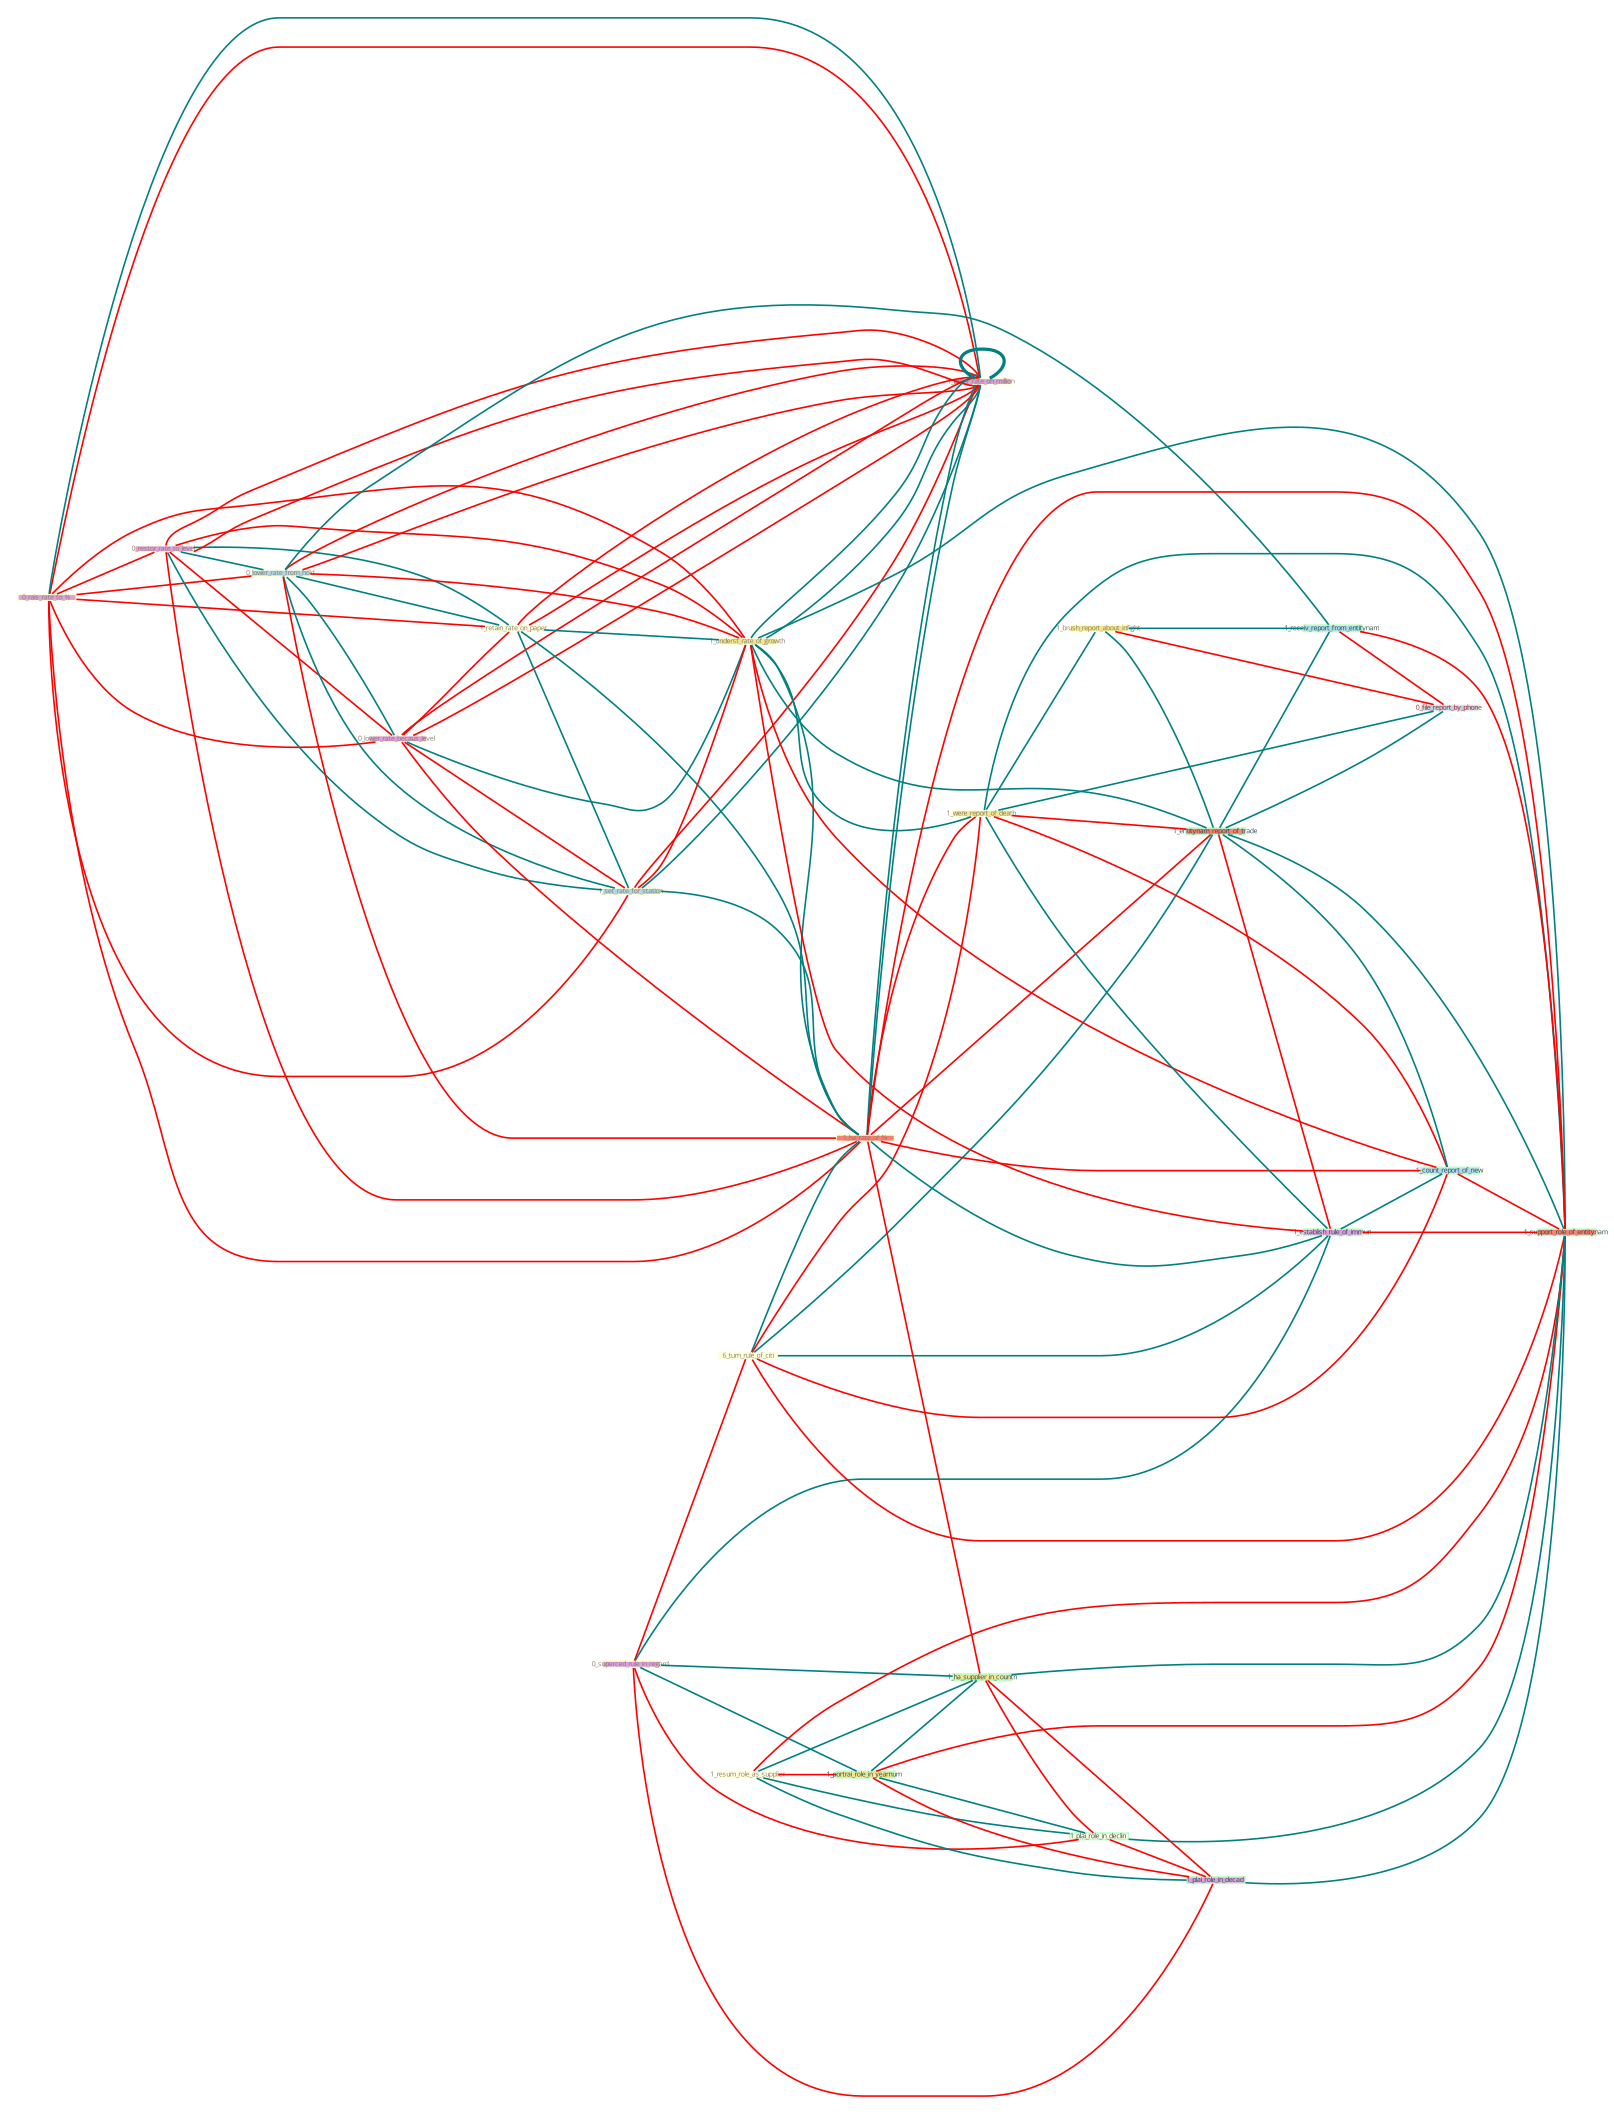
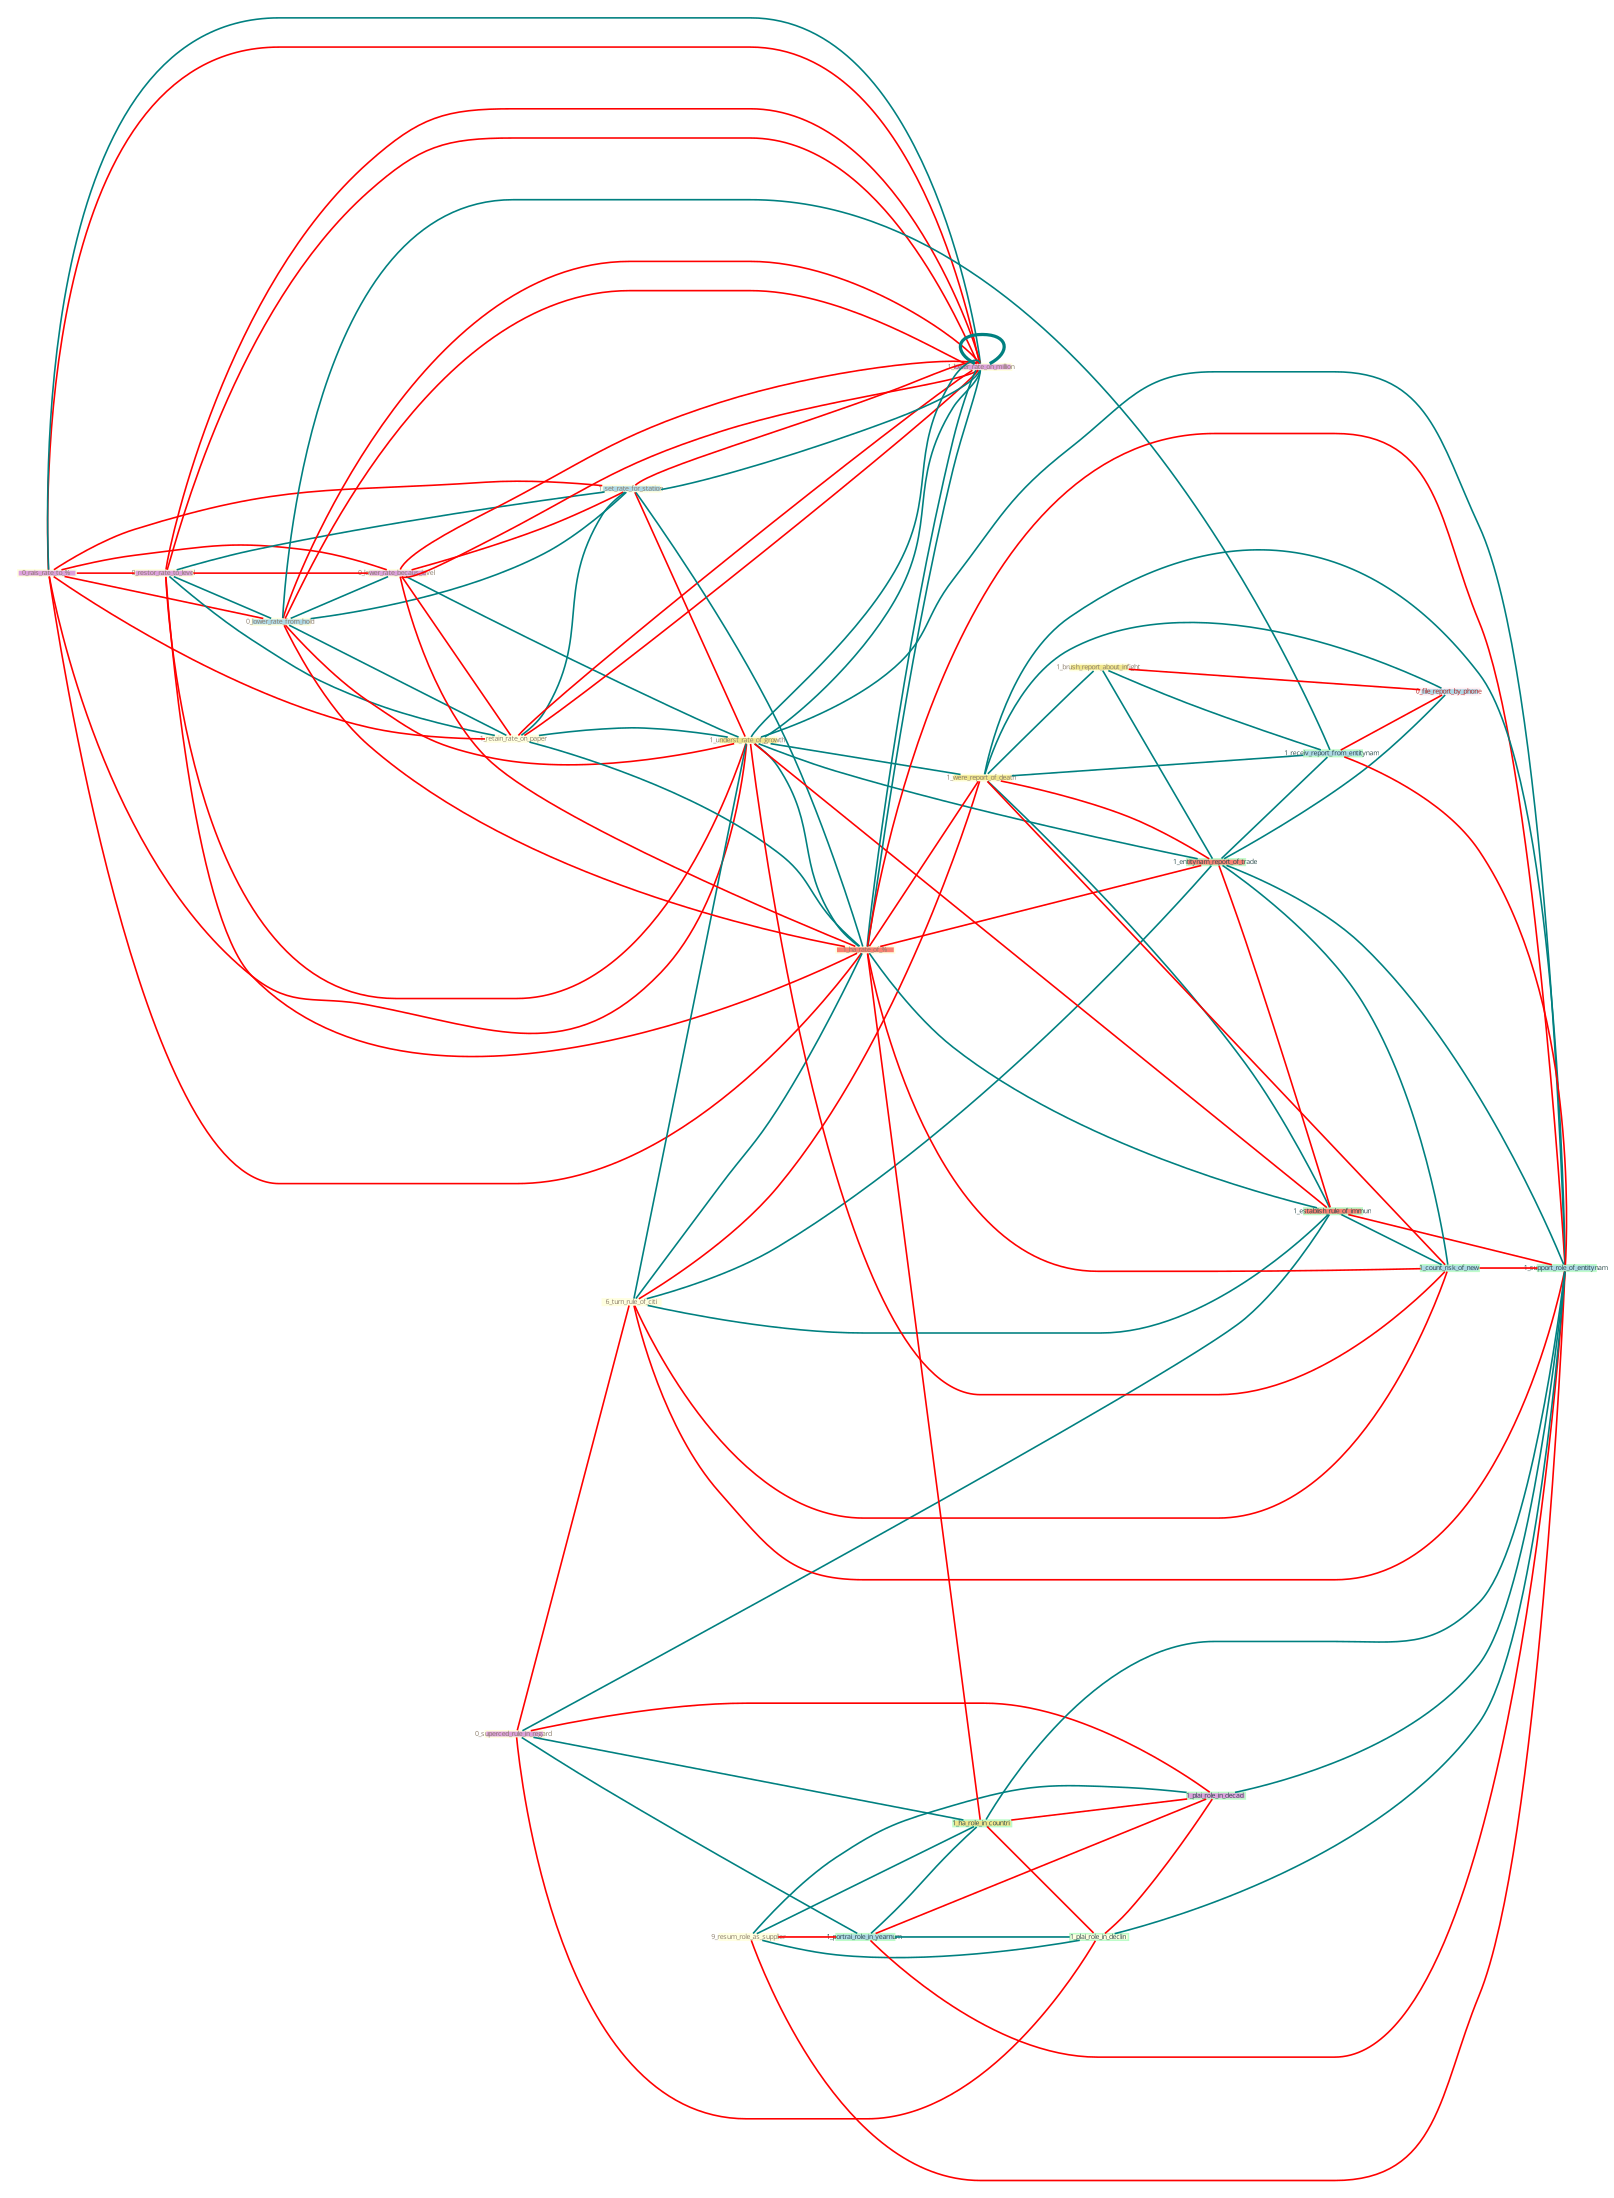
none -> (1143, 767)
none -> (687, 1035)
(1450, 1171) -> (1450, 1268)
(1333, 1232) -> (1333, 1211)
(1567, 1232) -> (1567, 1268)
(982, 1677) -> (982, 1823)
(748, 1775) -> (748, 1937)
(865, 1775) -> (865, 1937)
